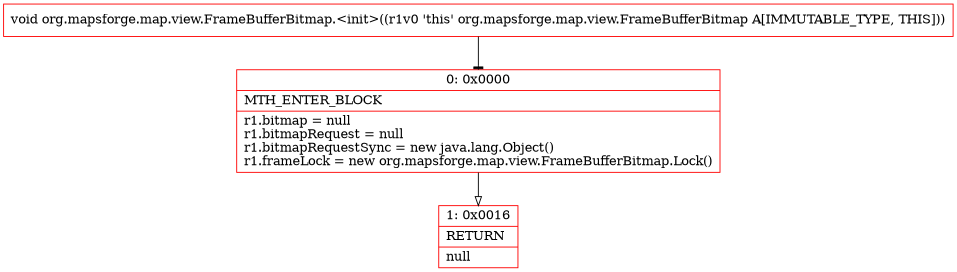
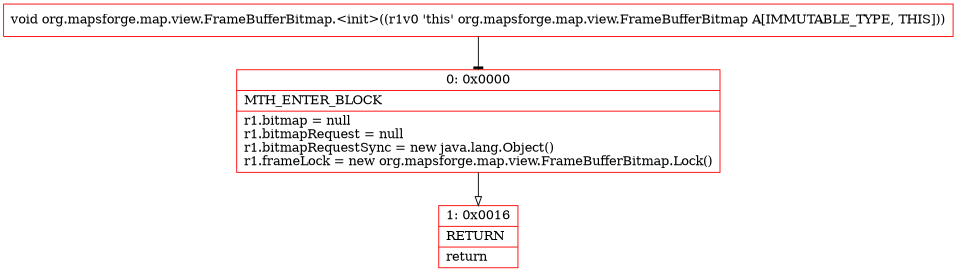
(459, 257) -> (467, 257)
